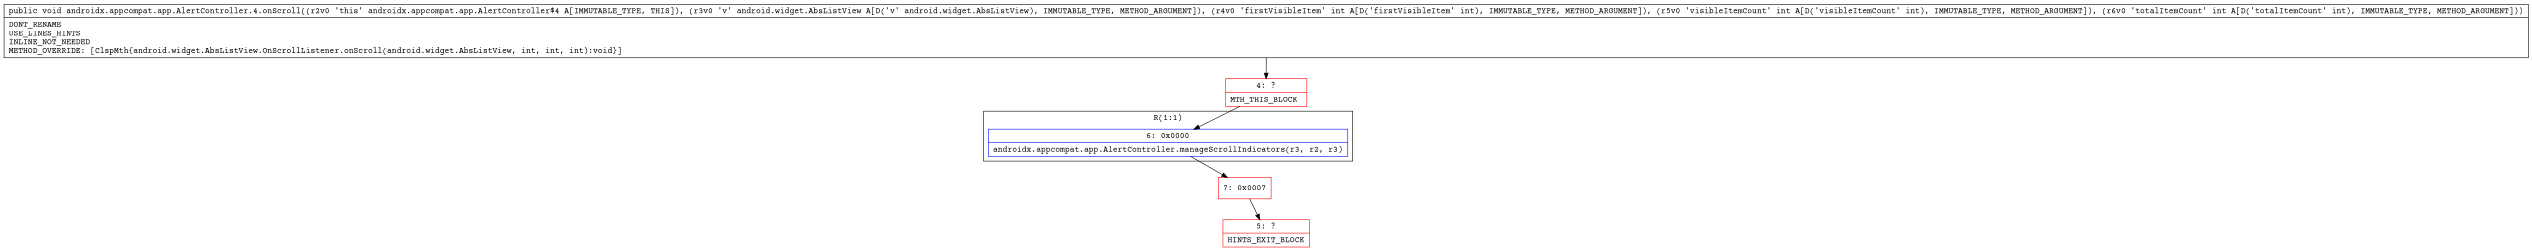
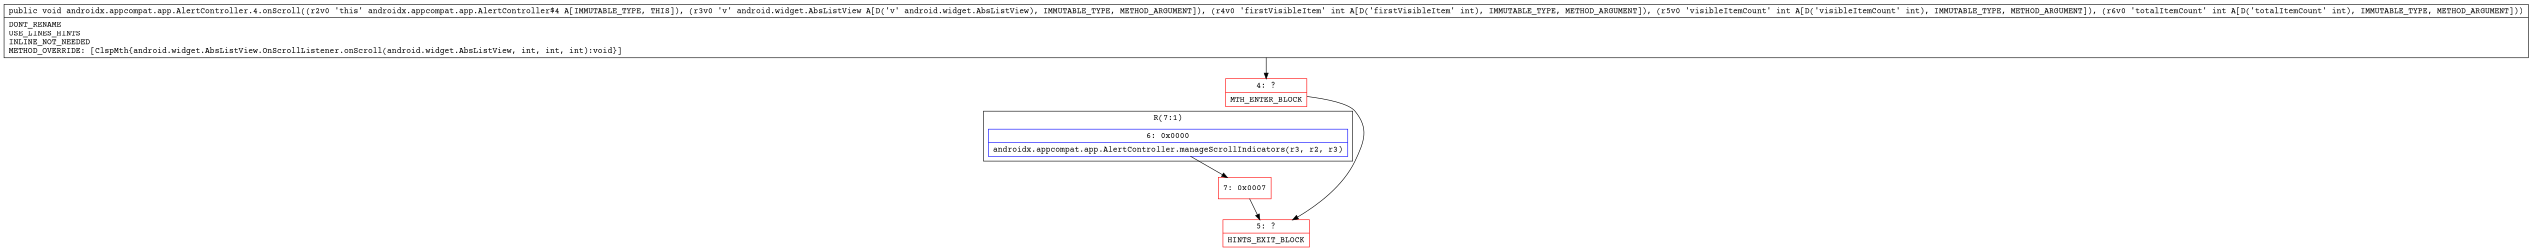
(1264, 99) -> (1266, 99)
(1219, 117) -> (1360, 150)
(1168, 118) -> (1168, 118)
